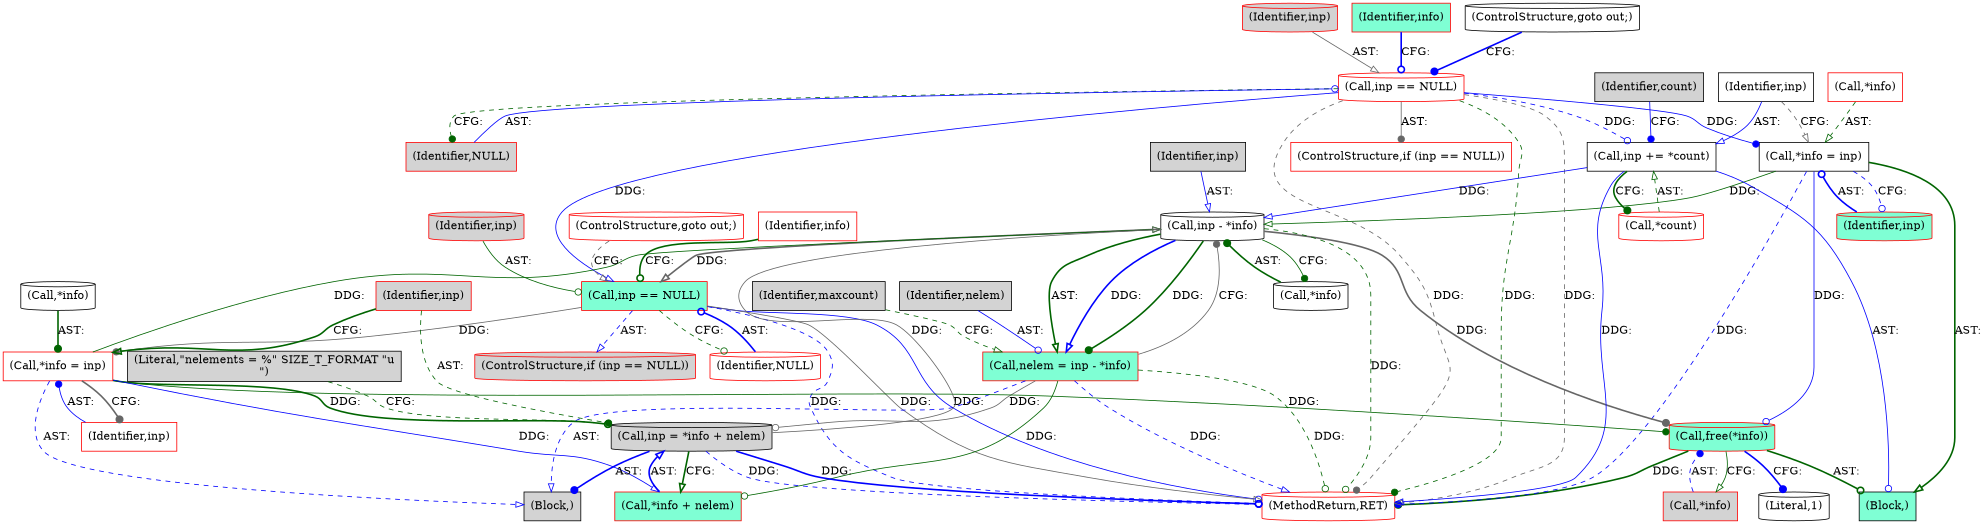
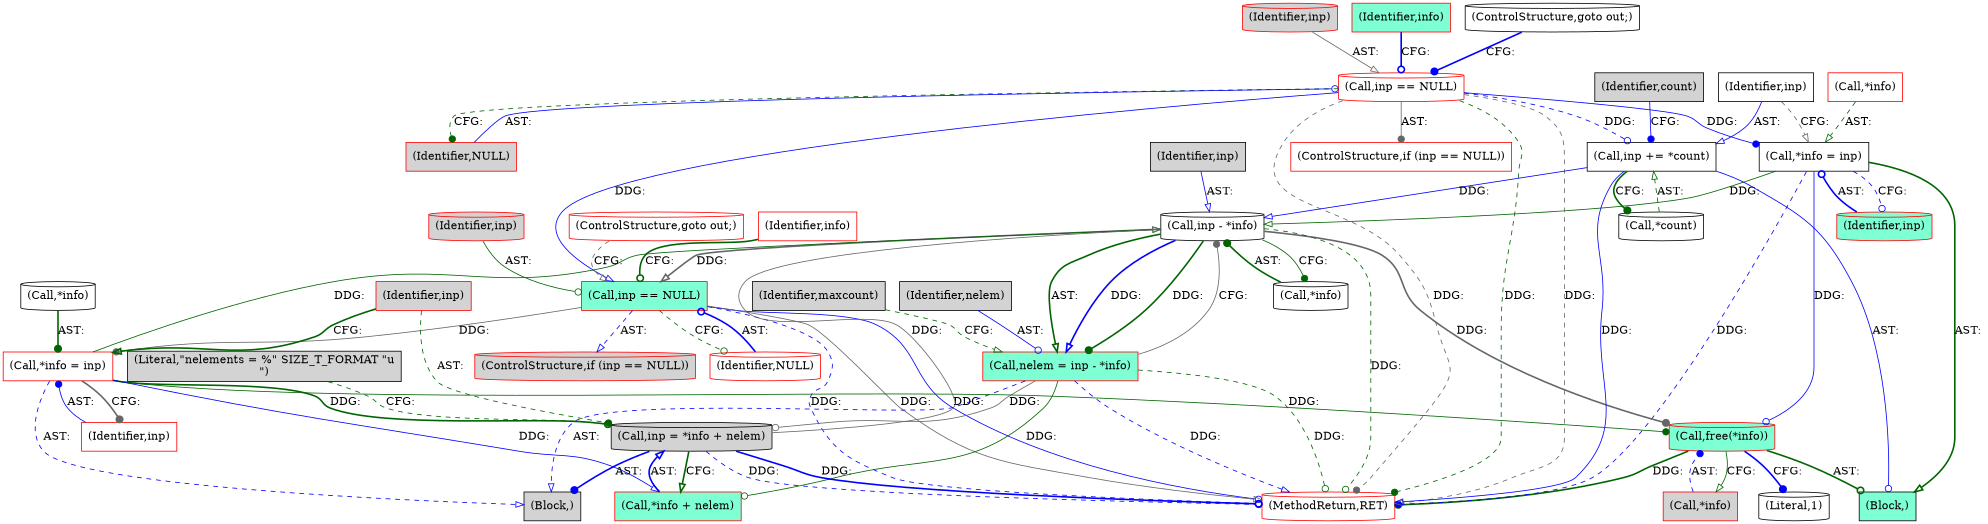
(1661, 226) -> (1661, 226)
